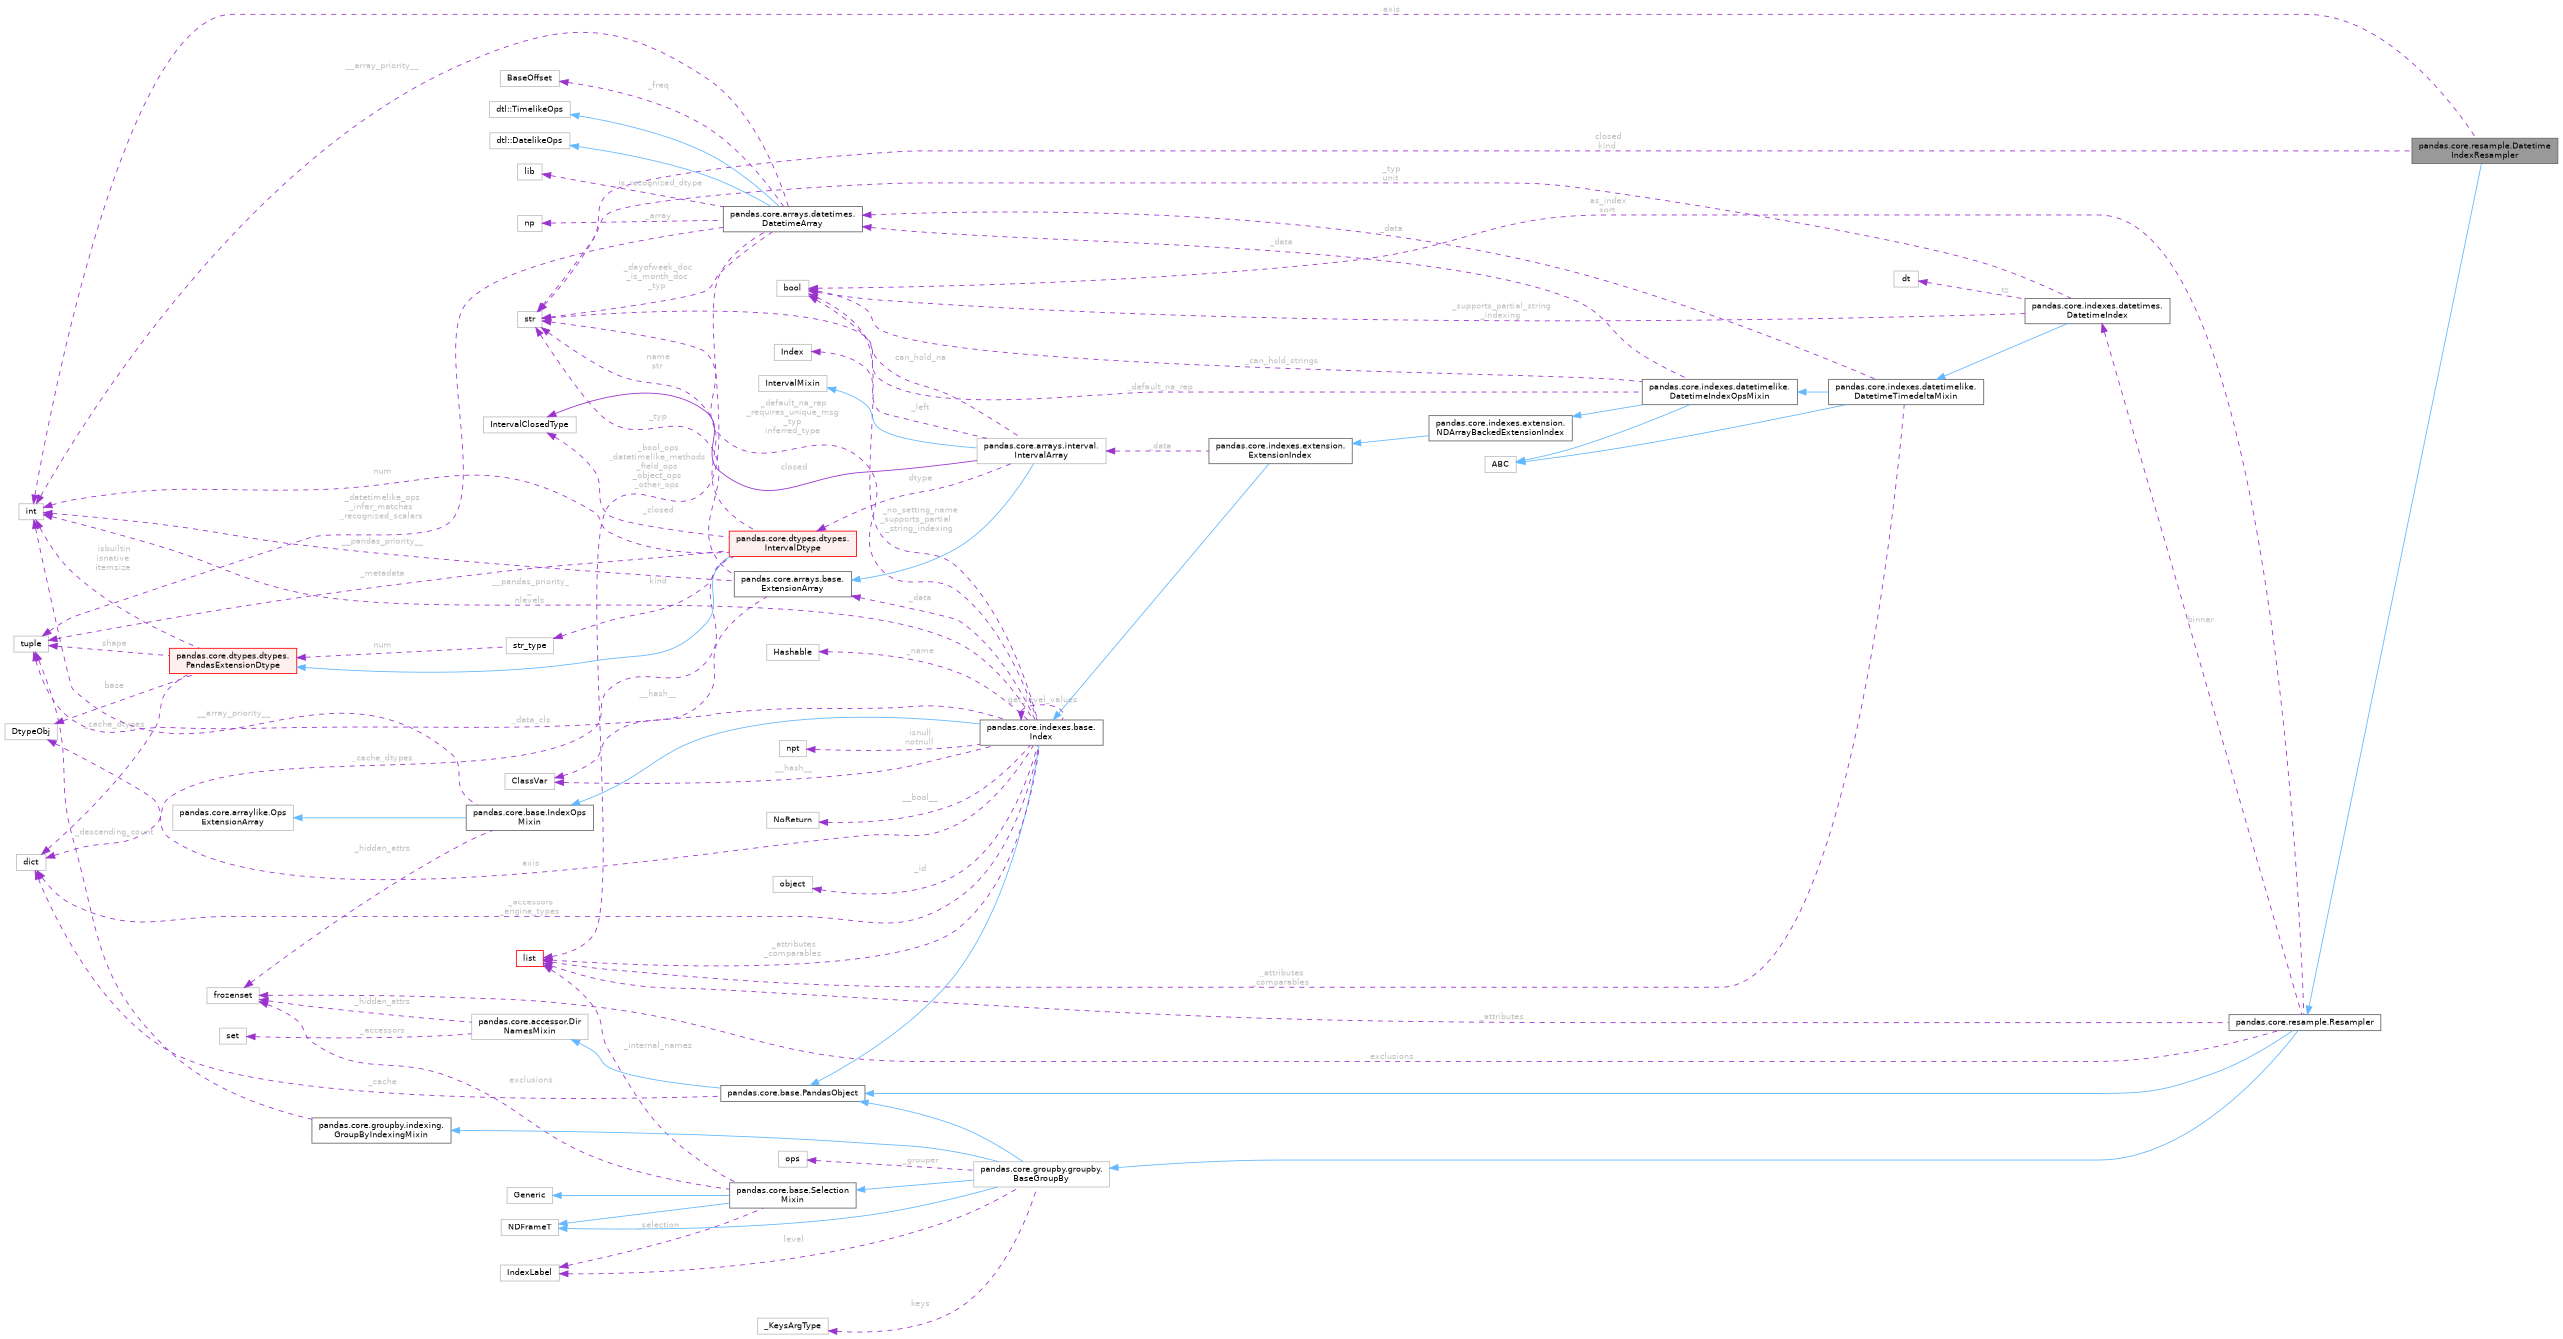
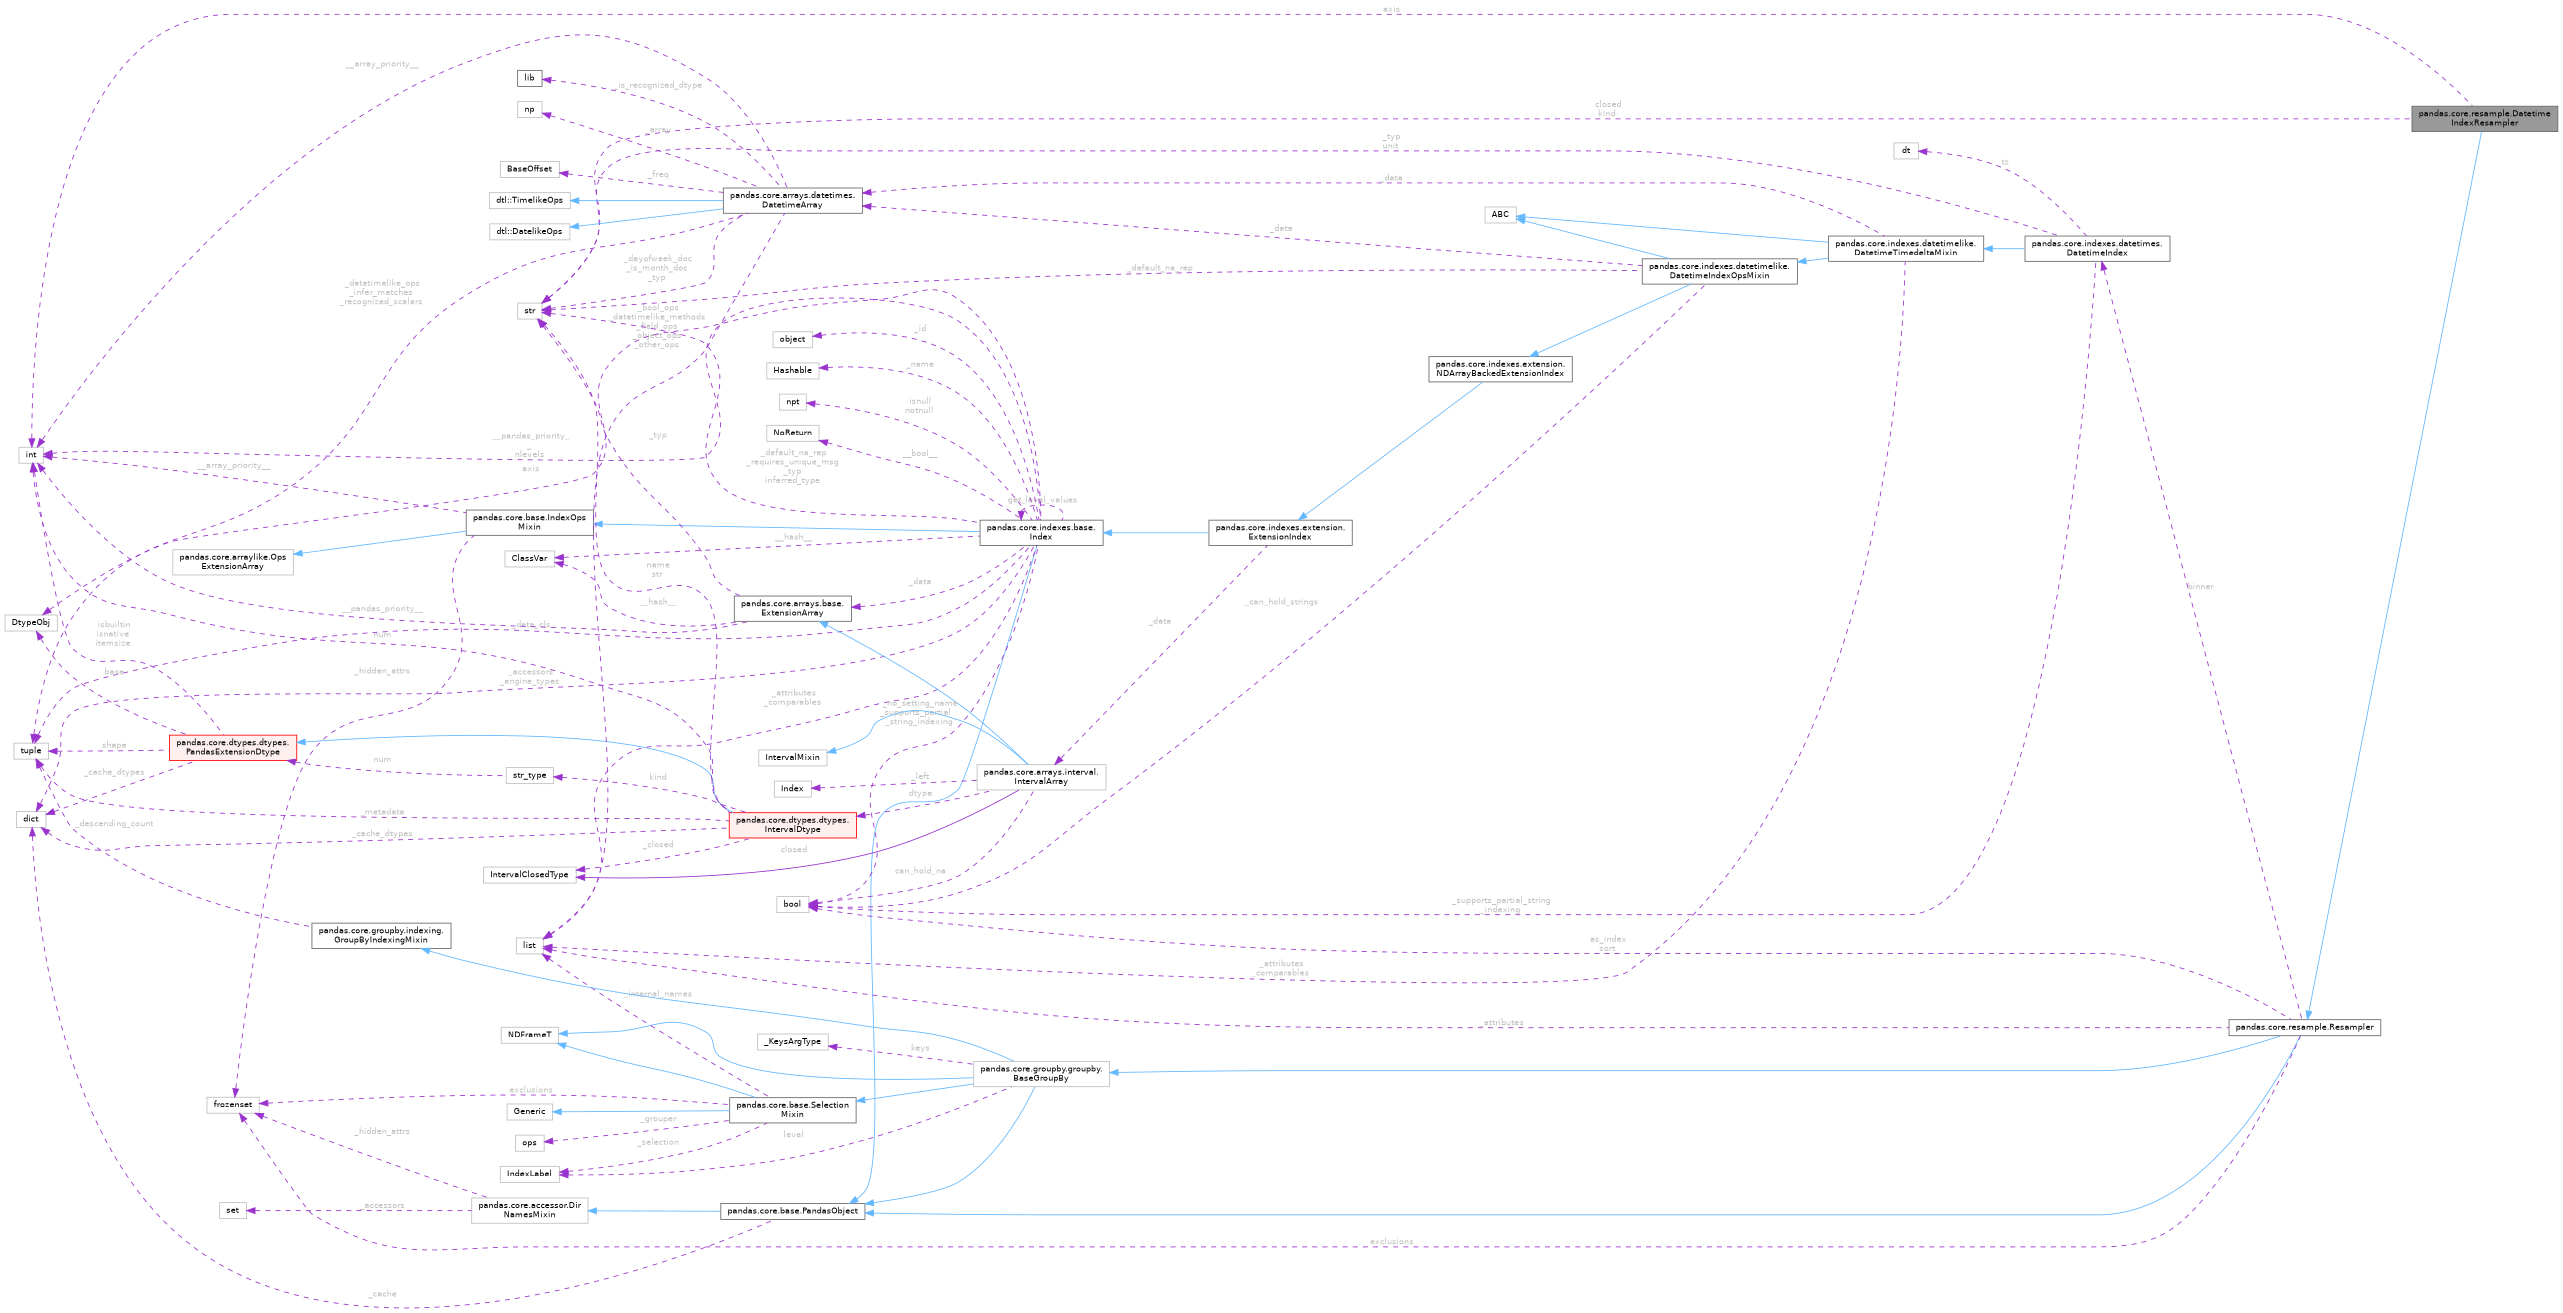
(530, 172) -> (530, 78)
(530, 959) -> (530, 946)
(895, 1165) -> (641, 1132)
